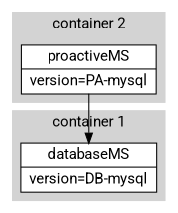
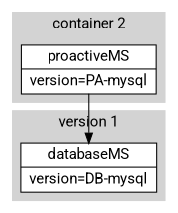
(89, 123) -> (89, 123)
